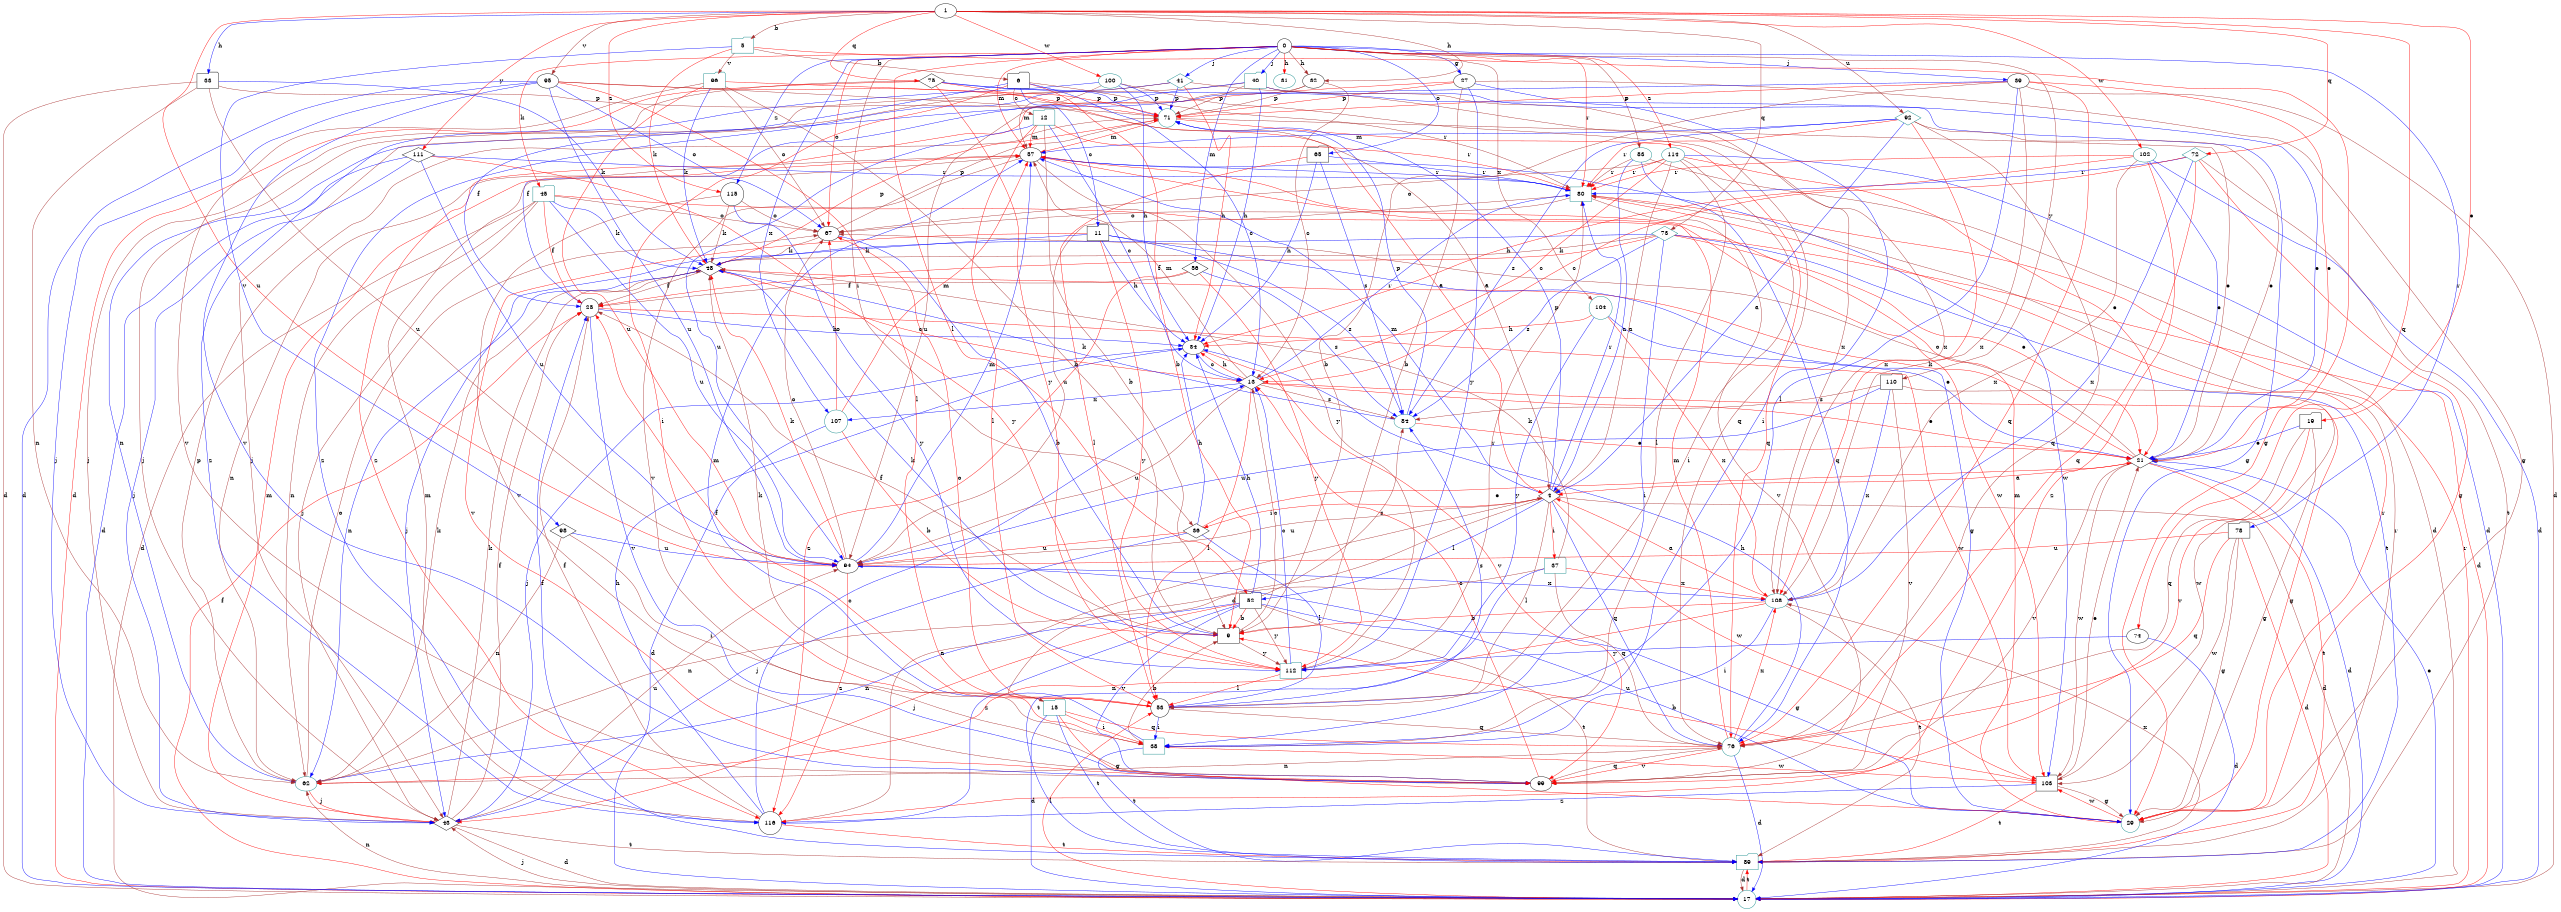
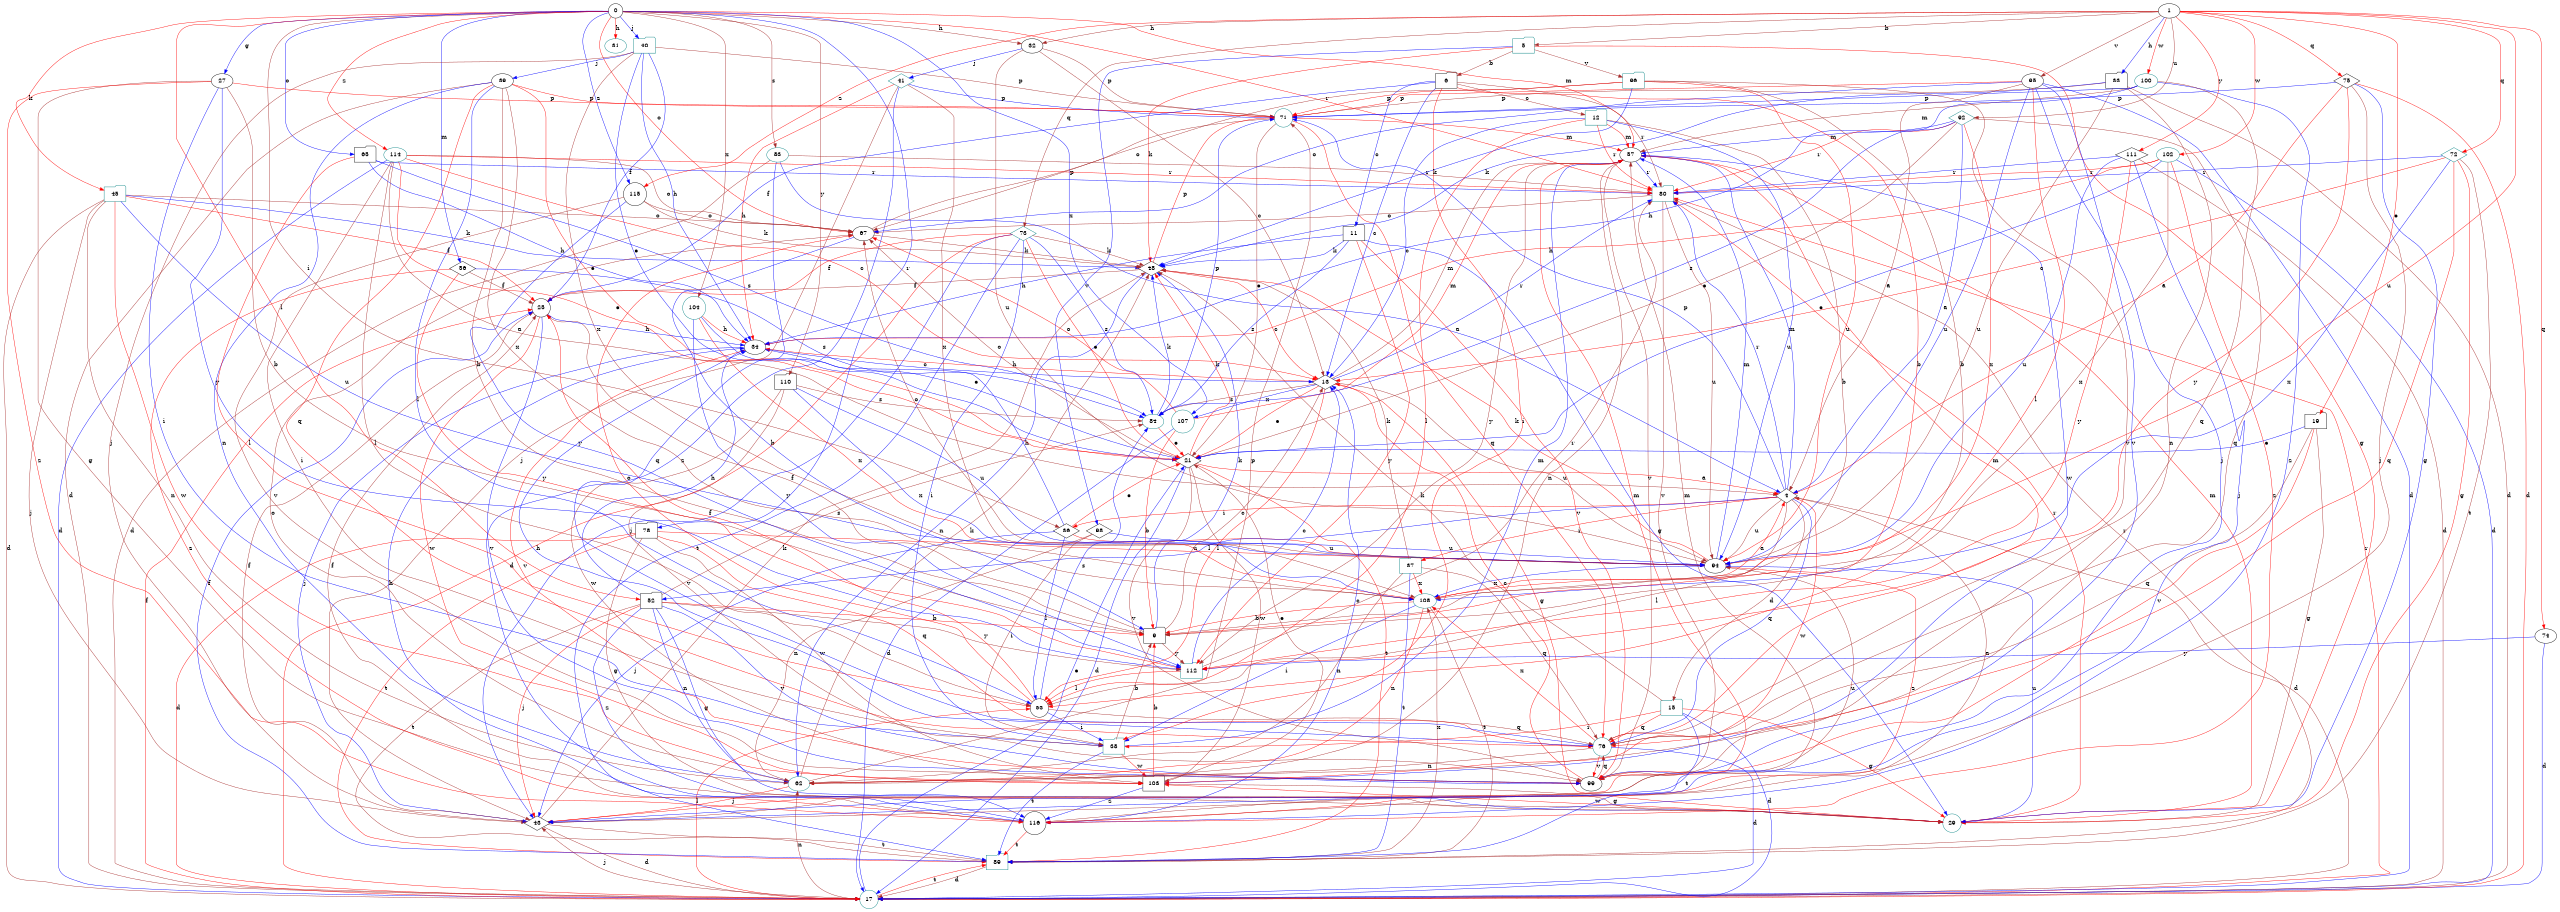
(1231, 55) -> (967, 62)
(1648, 59) -> (575, 65)
(1905, 850) -> (439, 845)
(86, 872) -> (2442, 868)
